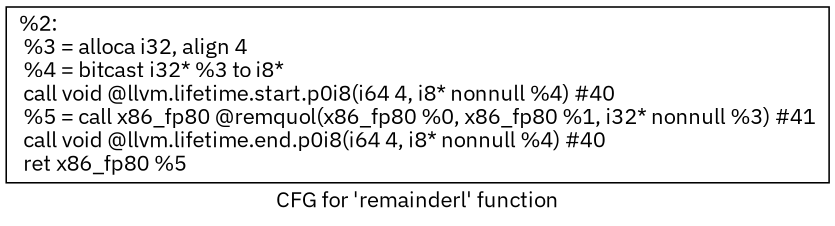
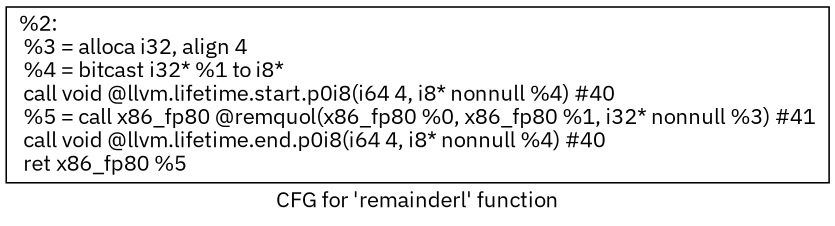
(152, 71) -> (152, 71)
